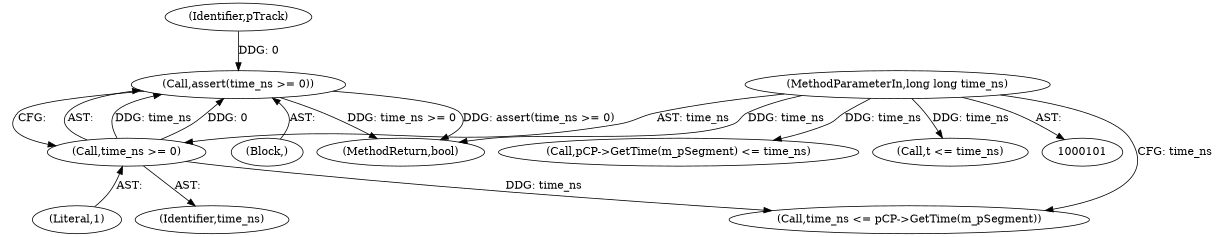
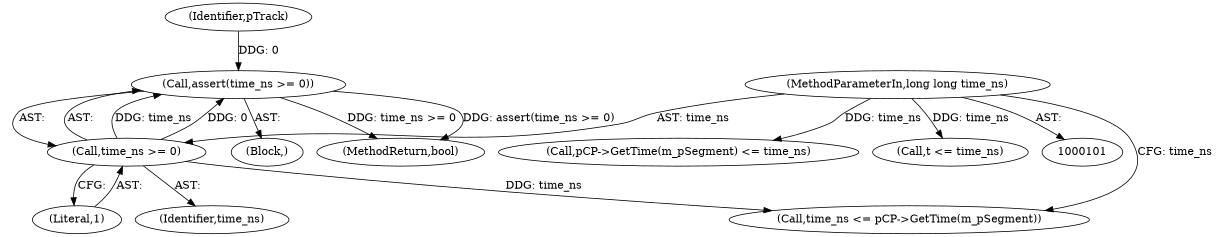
(34, 118) -> (34, 118)
(289, 120) -> (251, 115)
(638, 136) -> none
none -> (79, 178)
